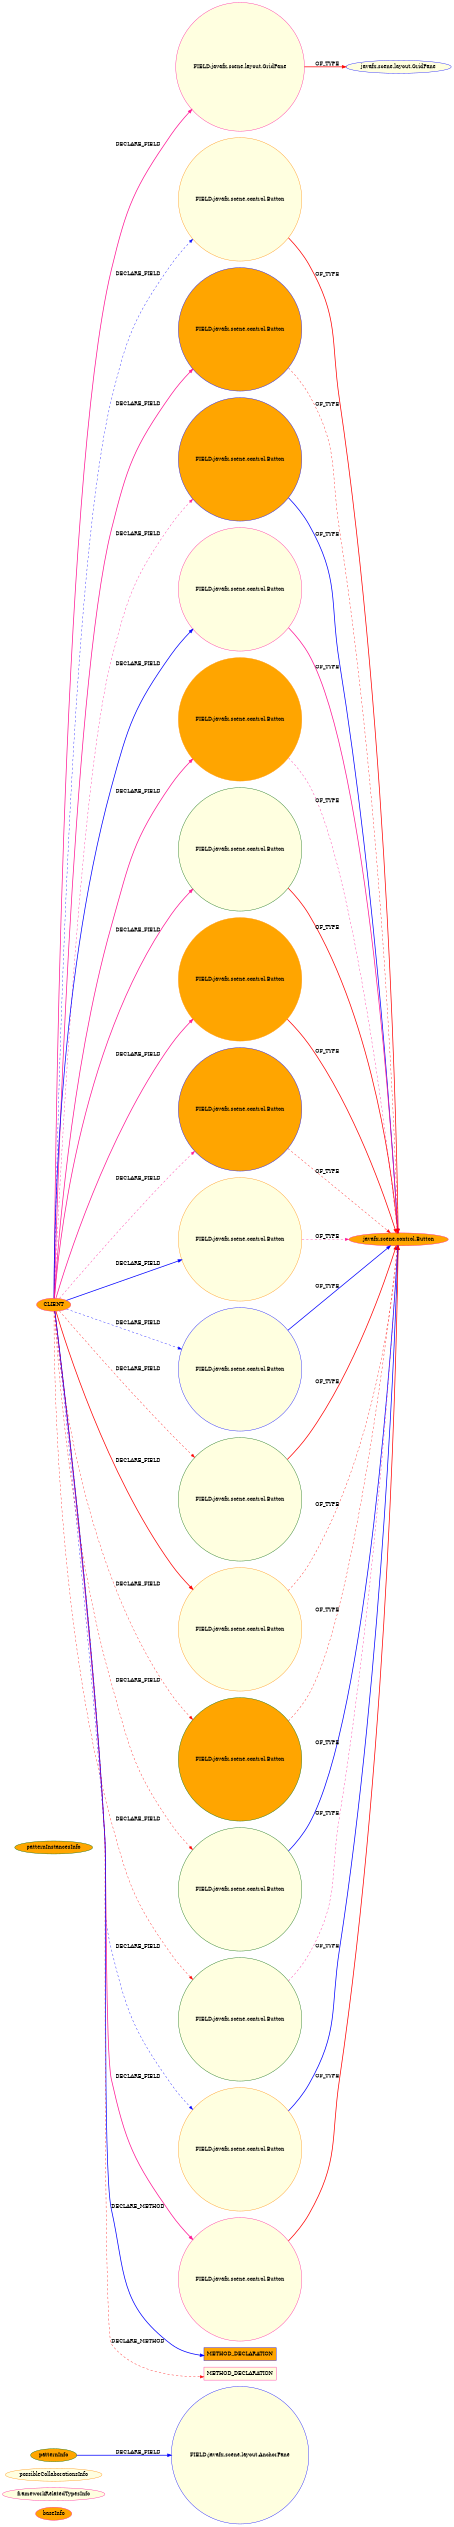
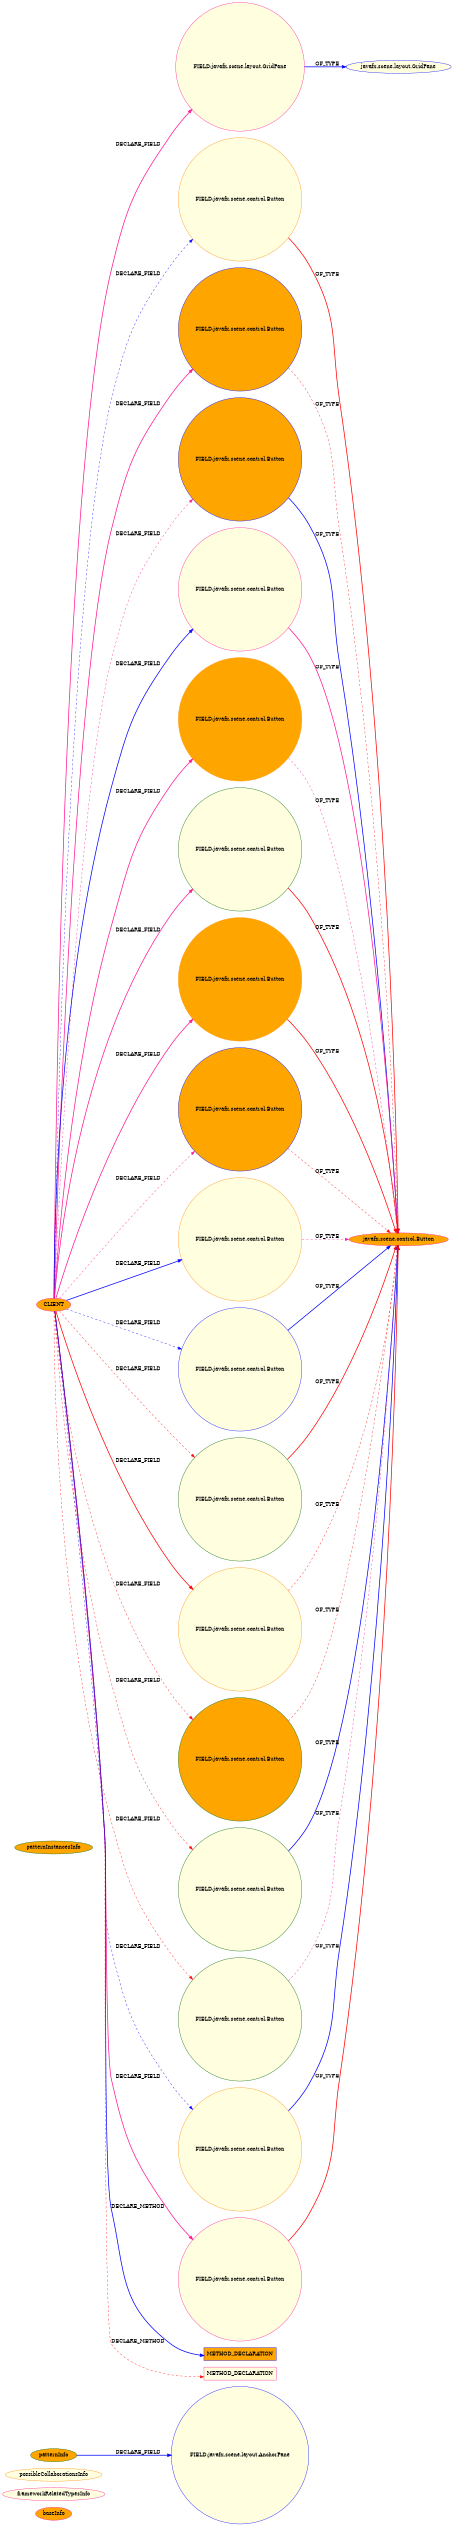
(323, 67) -> (323, 67)
